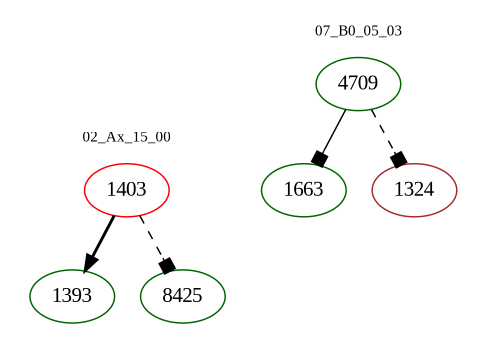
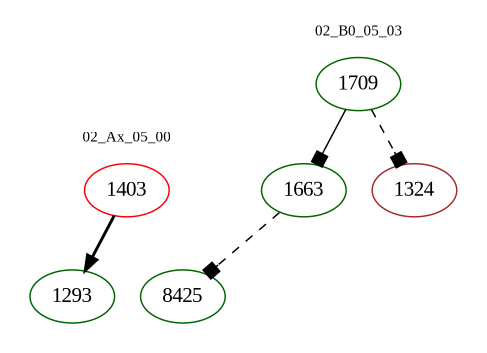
(359, 32) -> (359, 32)
(358, 84) -> (358, 84)
(128, 138) -> (128, 138)
(151, 237) -> (249, 239)
(72, 296) -> (72, 296)
